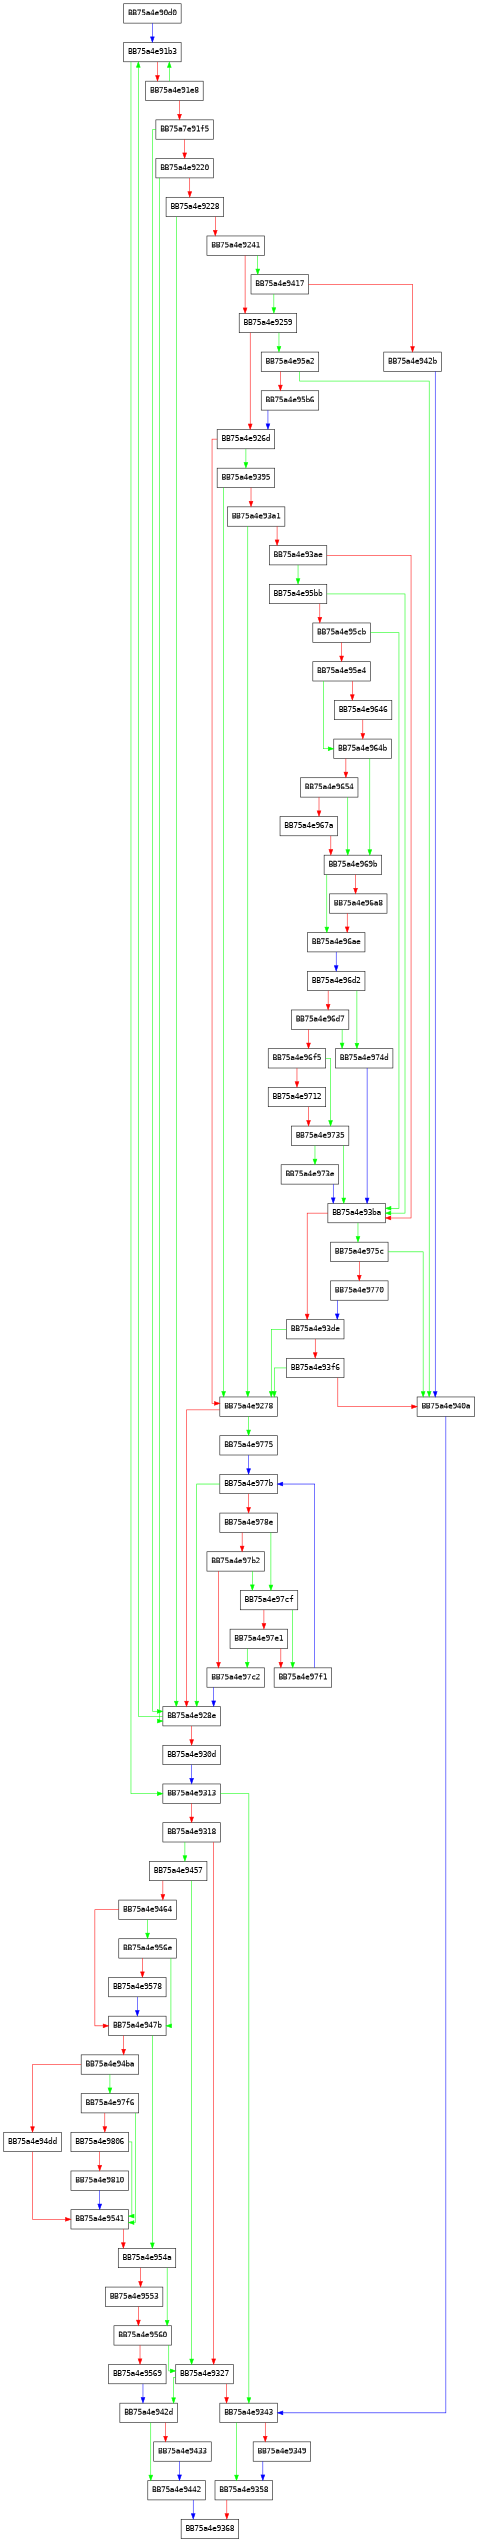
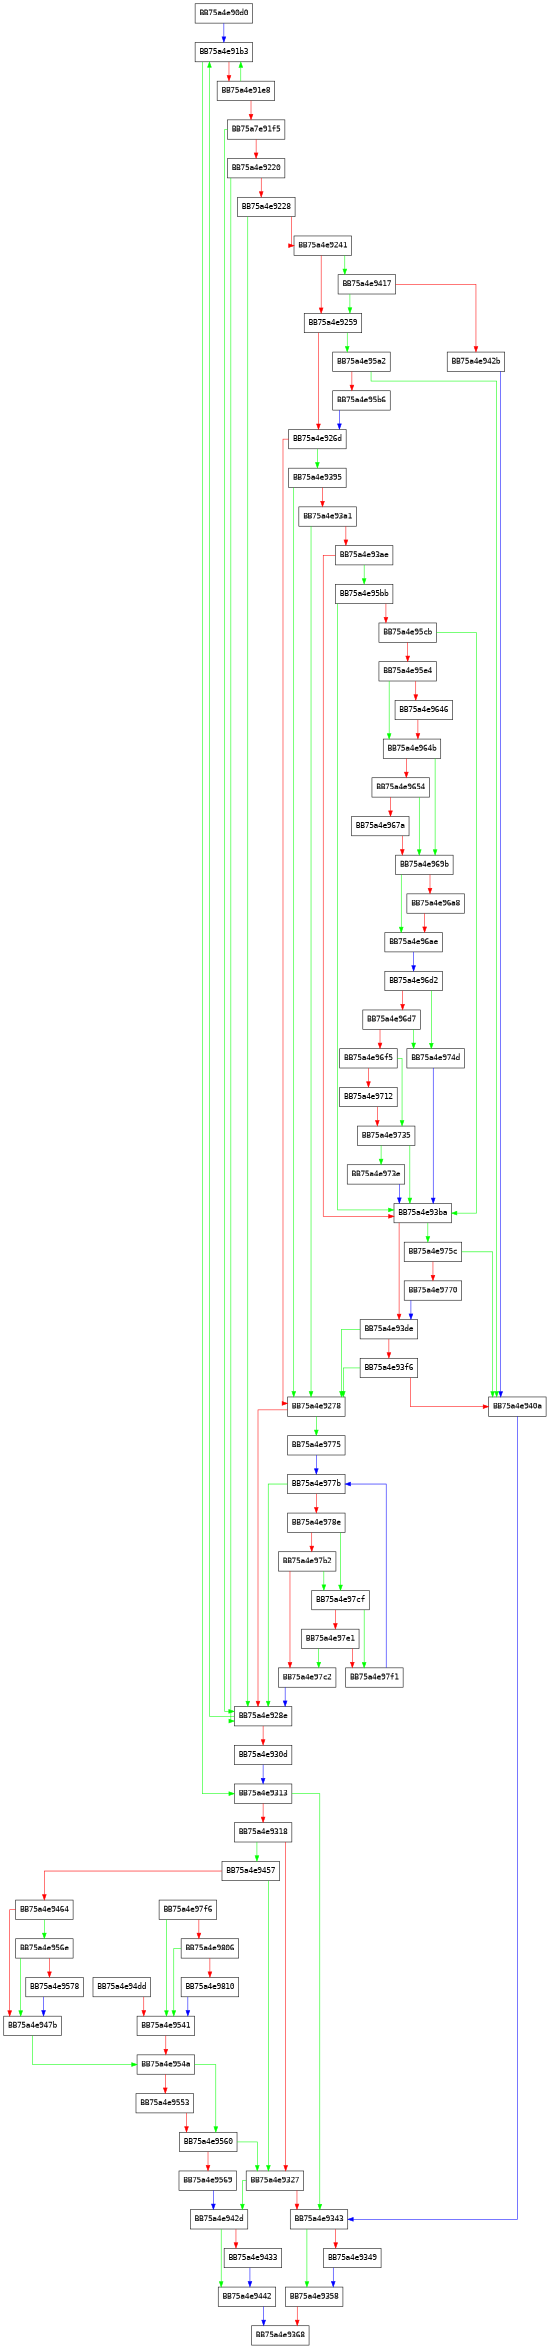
(110, 2065) -> none
